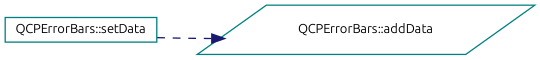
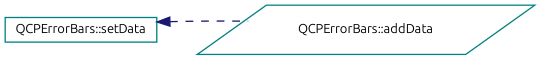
(184, 38) -> (209, 21)
